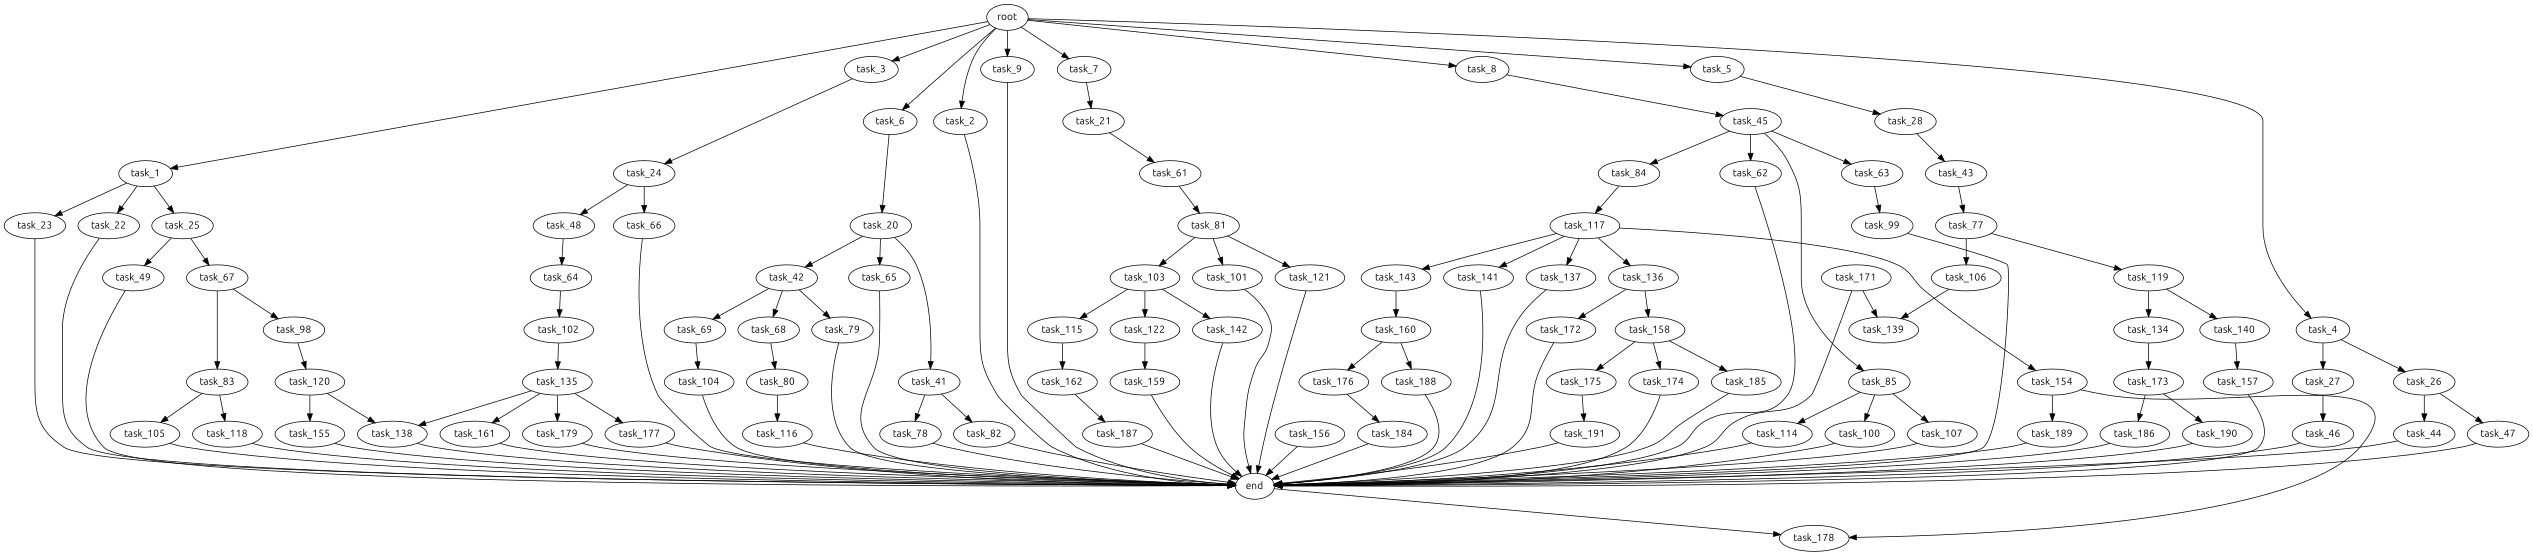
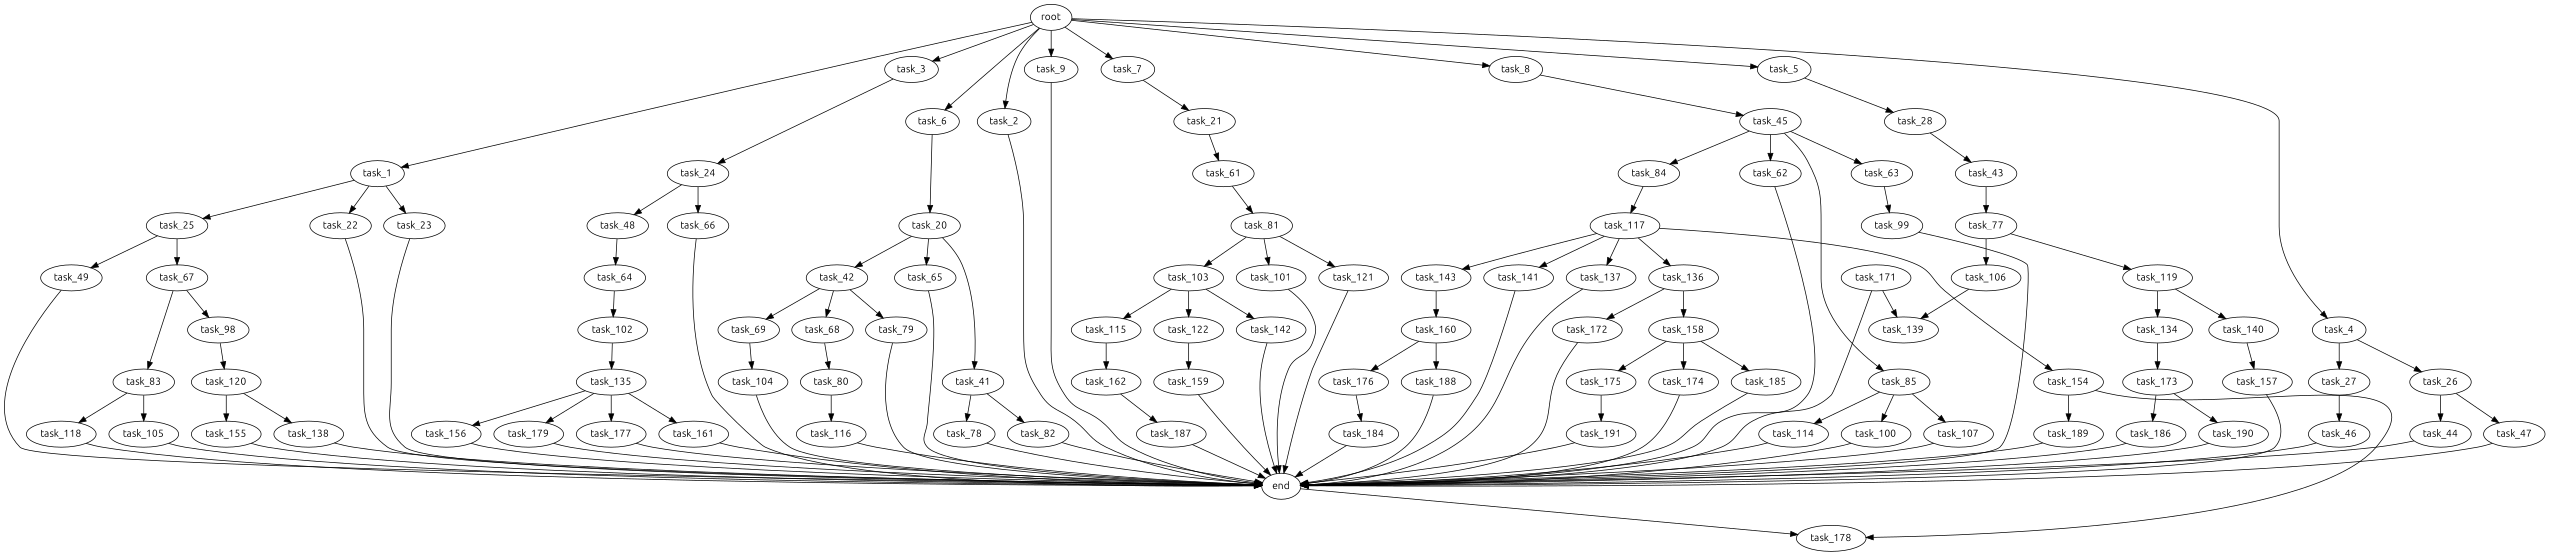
(478, 407) -> (532, 407)
